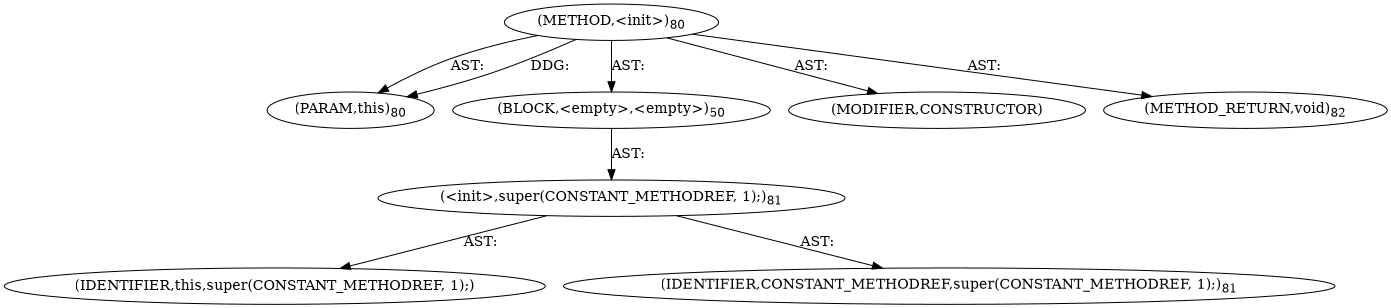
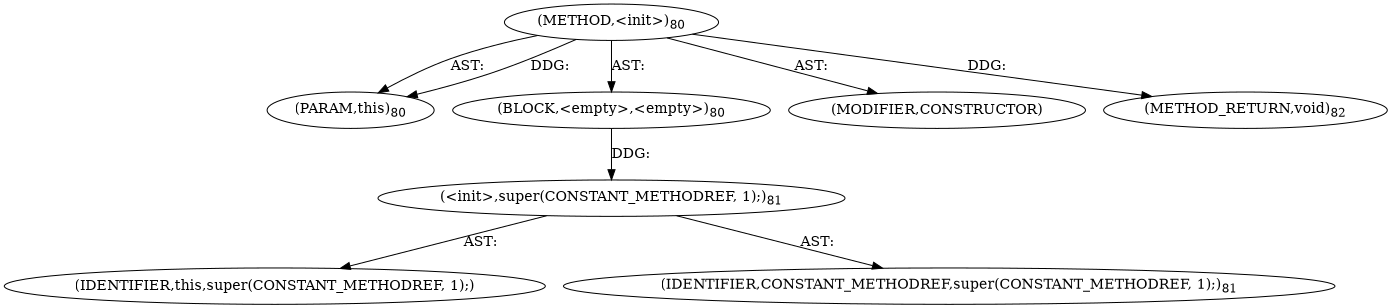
(987, 66) -> (989, 66)
(718, 109) -> (718, 109)
(631, 154) -> (633, 154)
